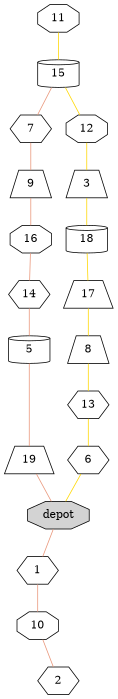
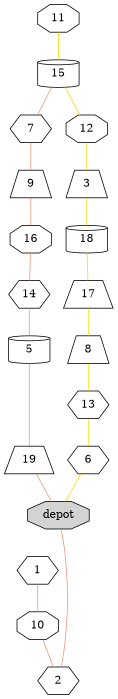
(48, 543) -> (68, 598)
